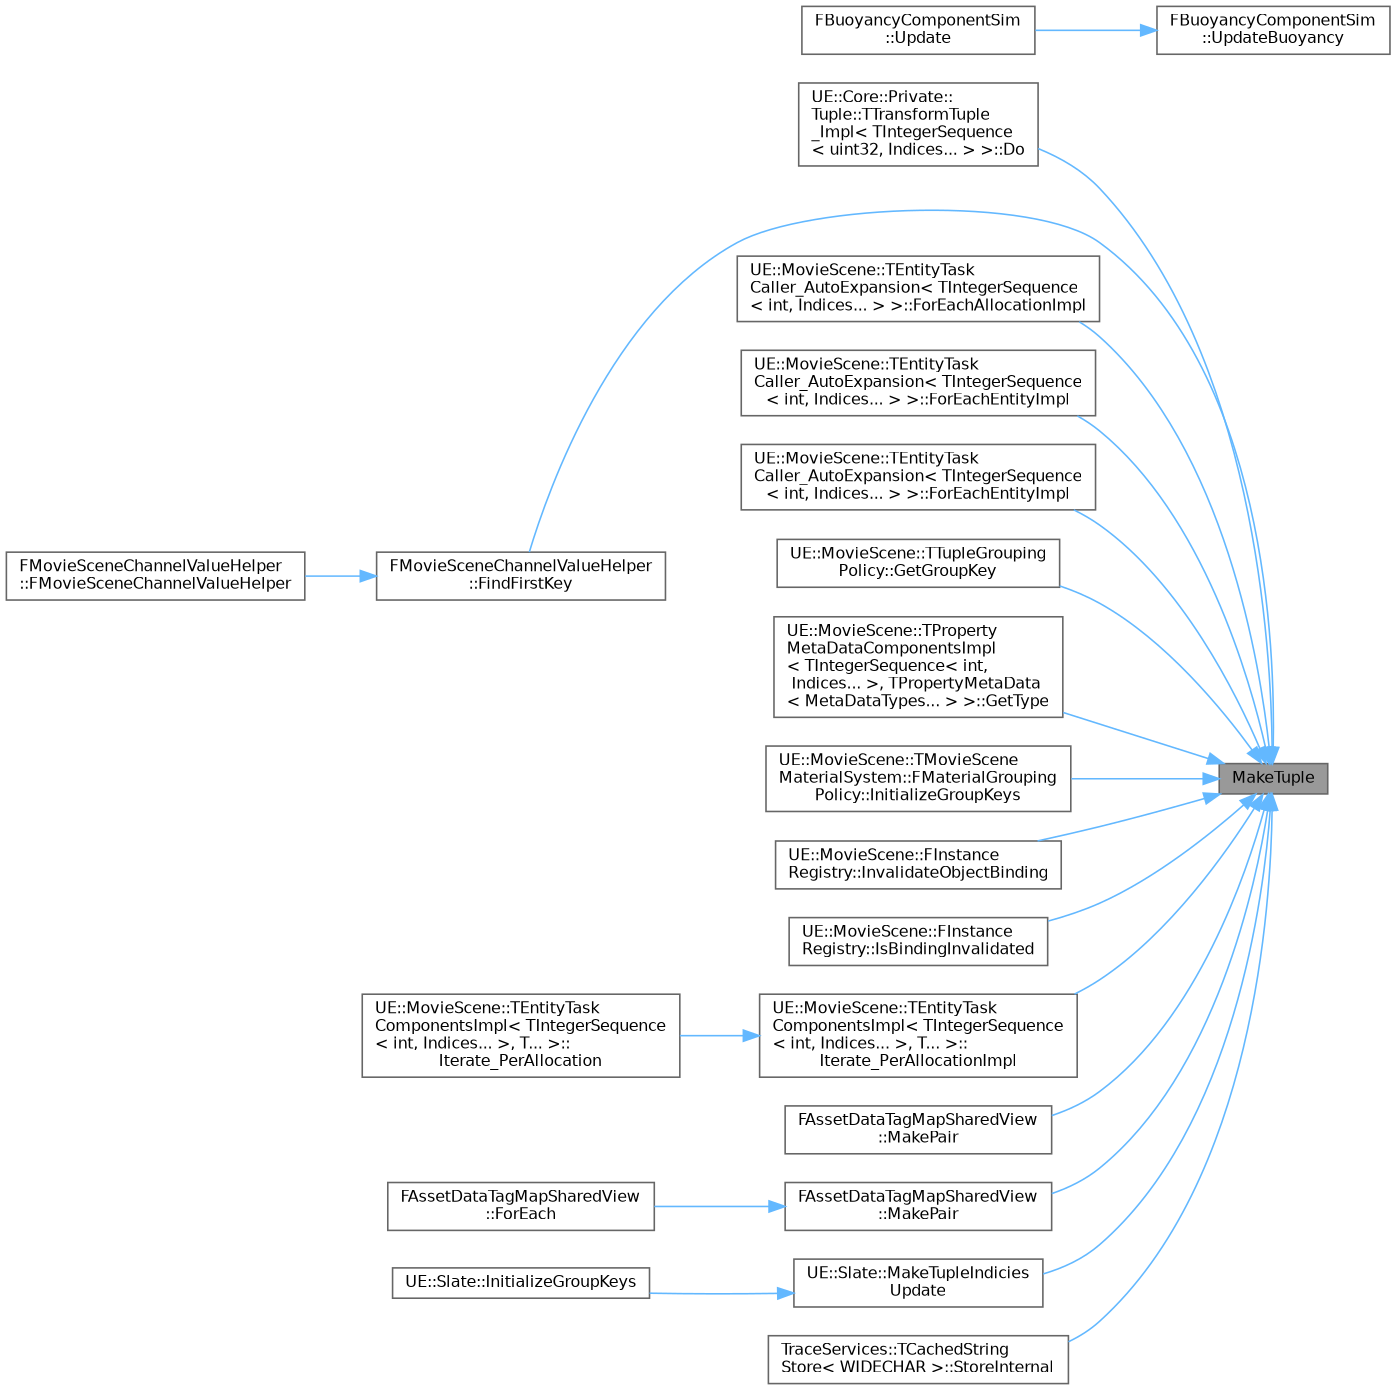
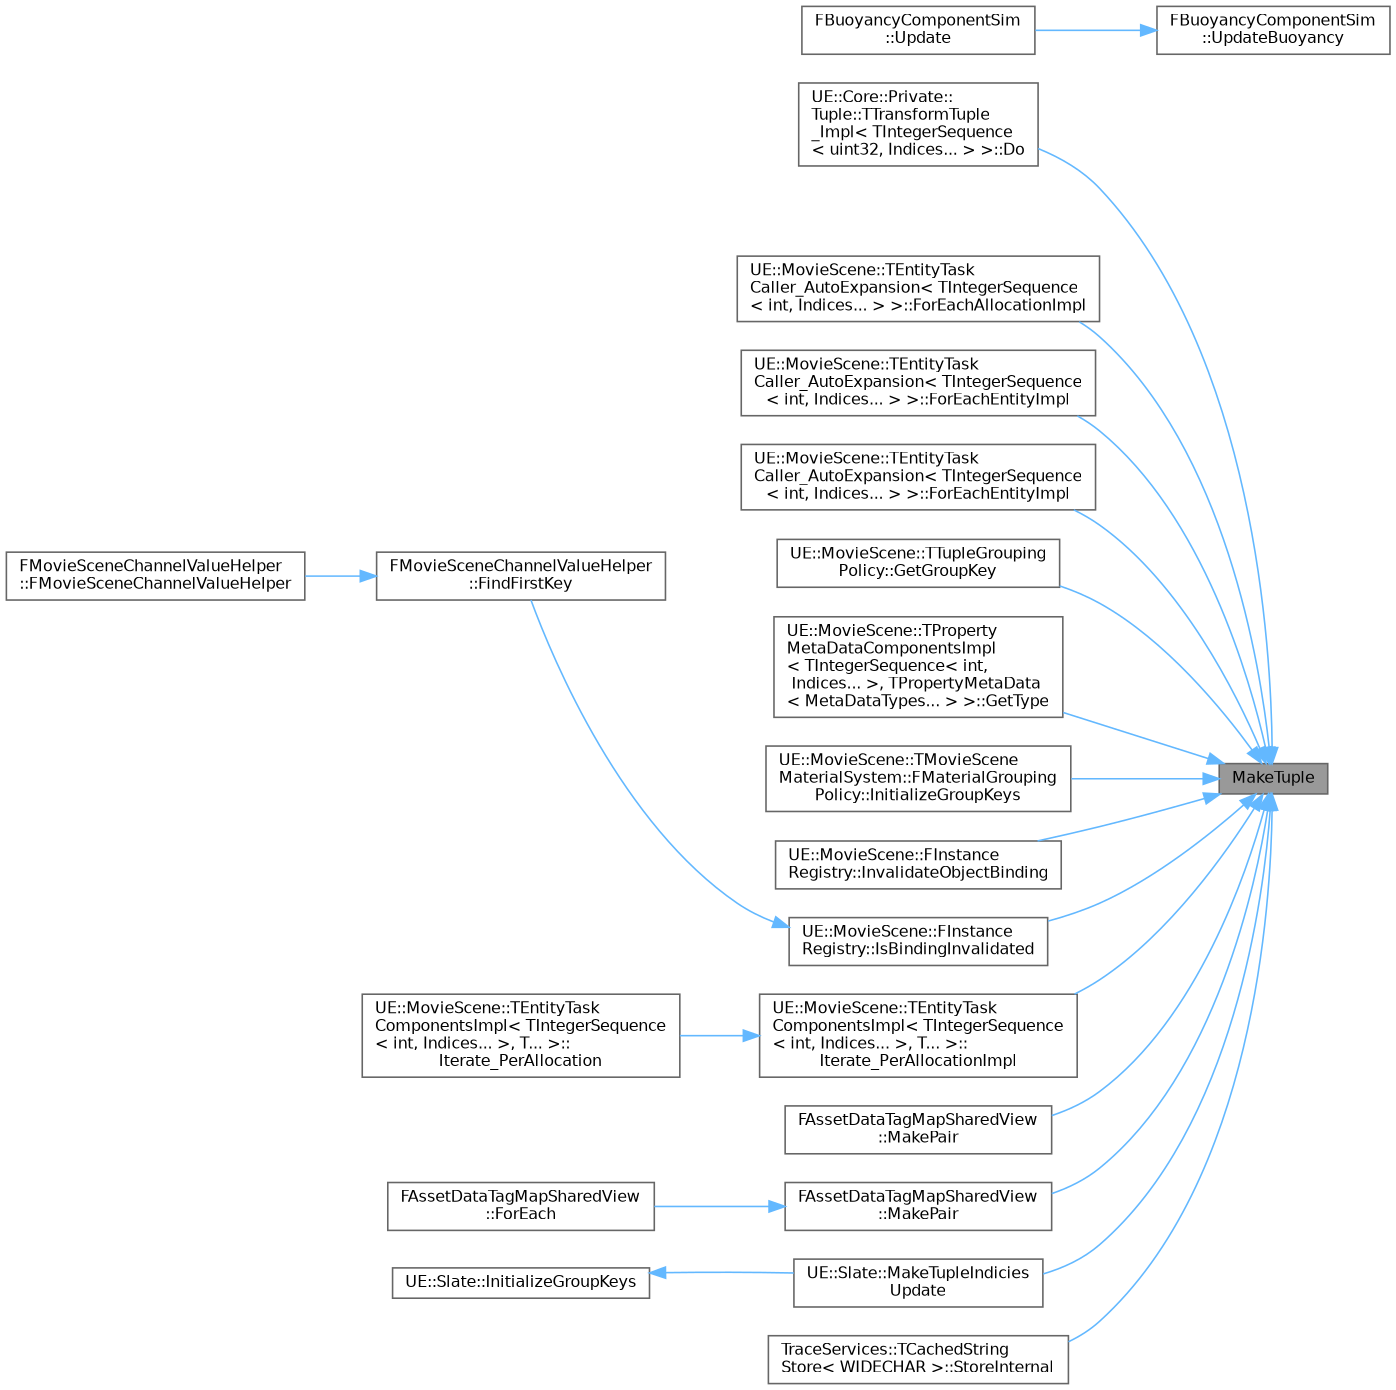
(1004, 215) -> (624, 784)
(713, 1294) -> (730, 1272)
